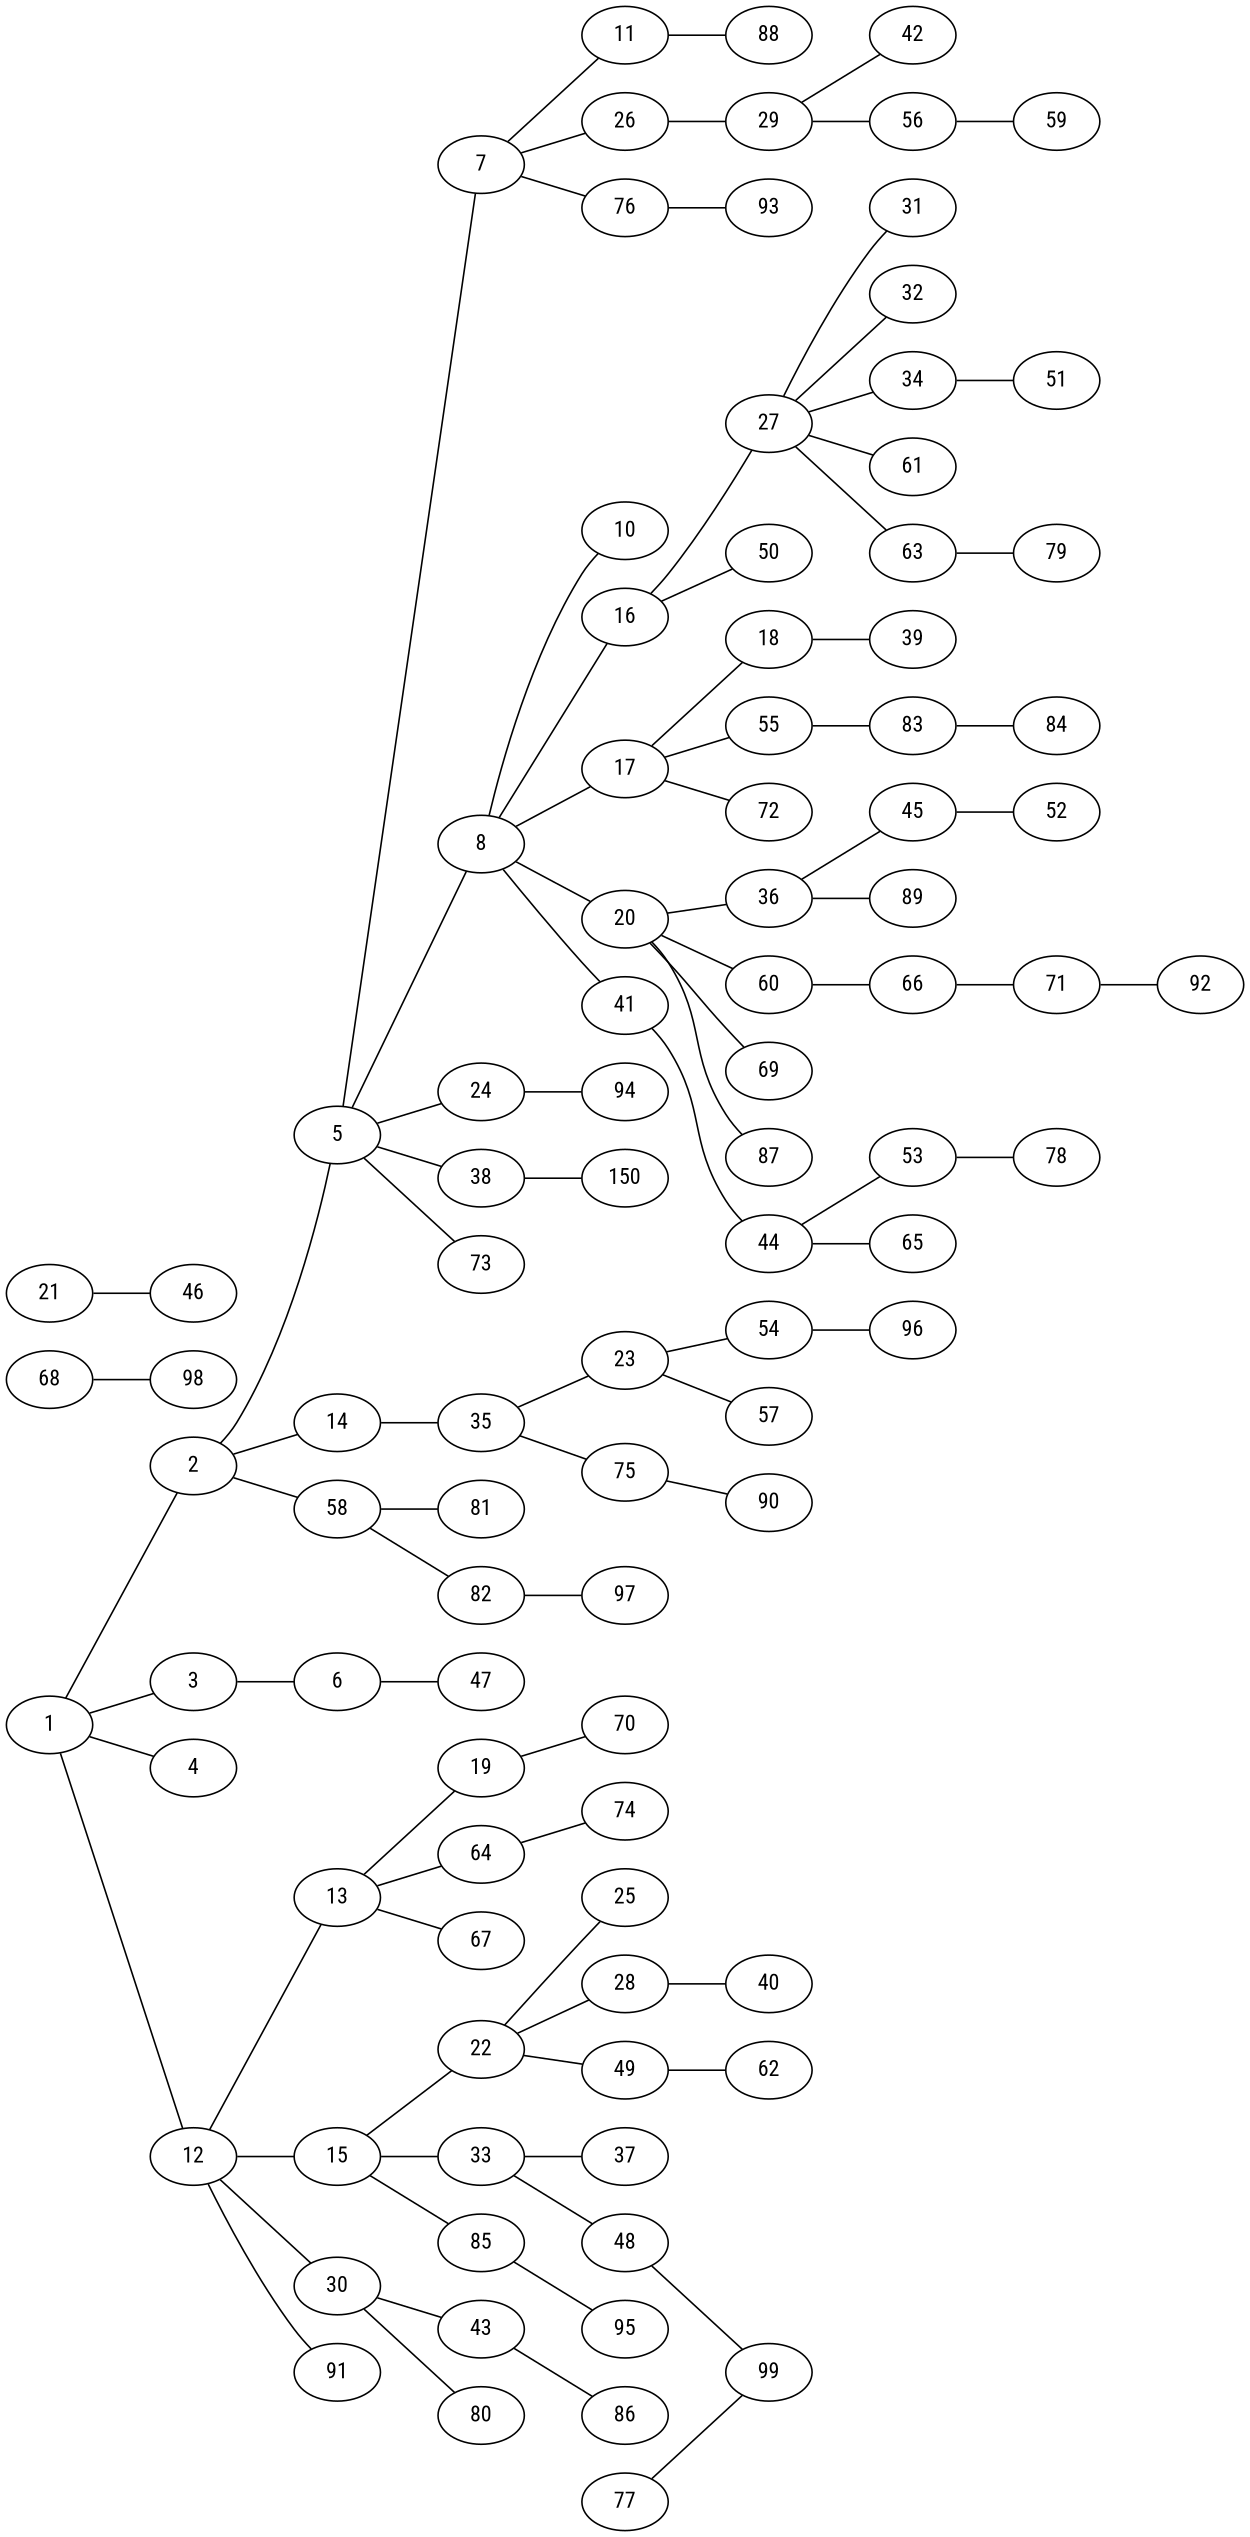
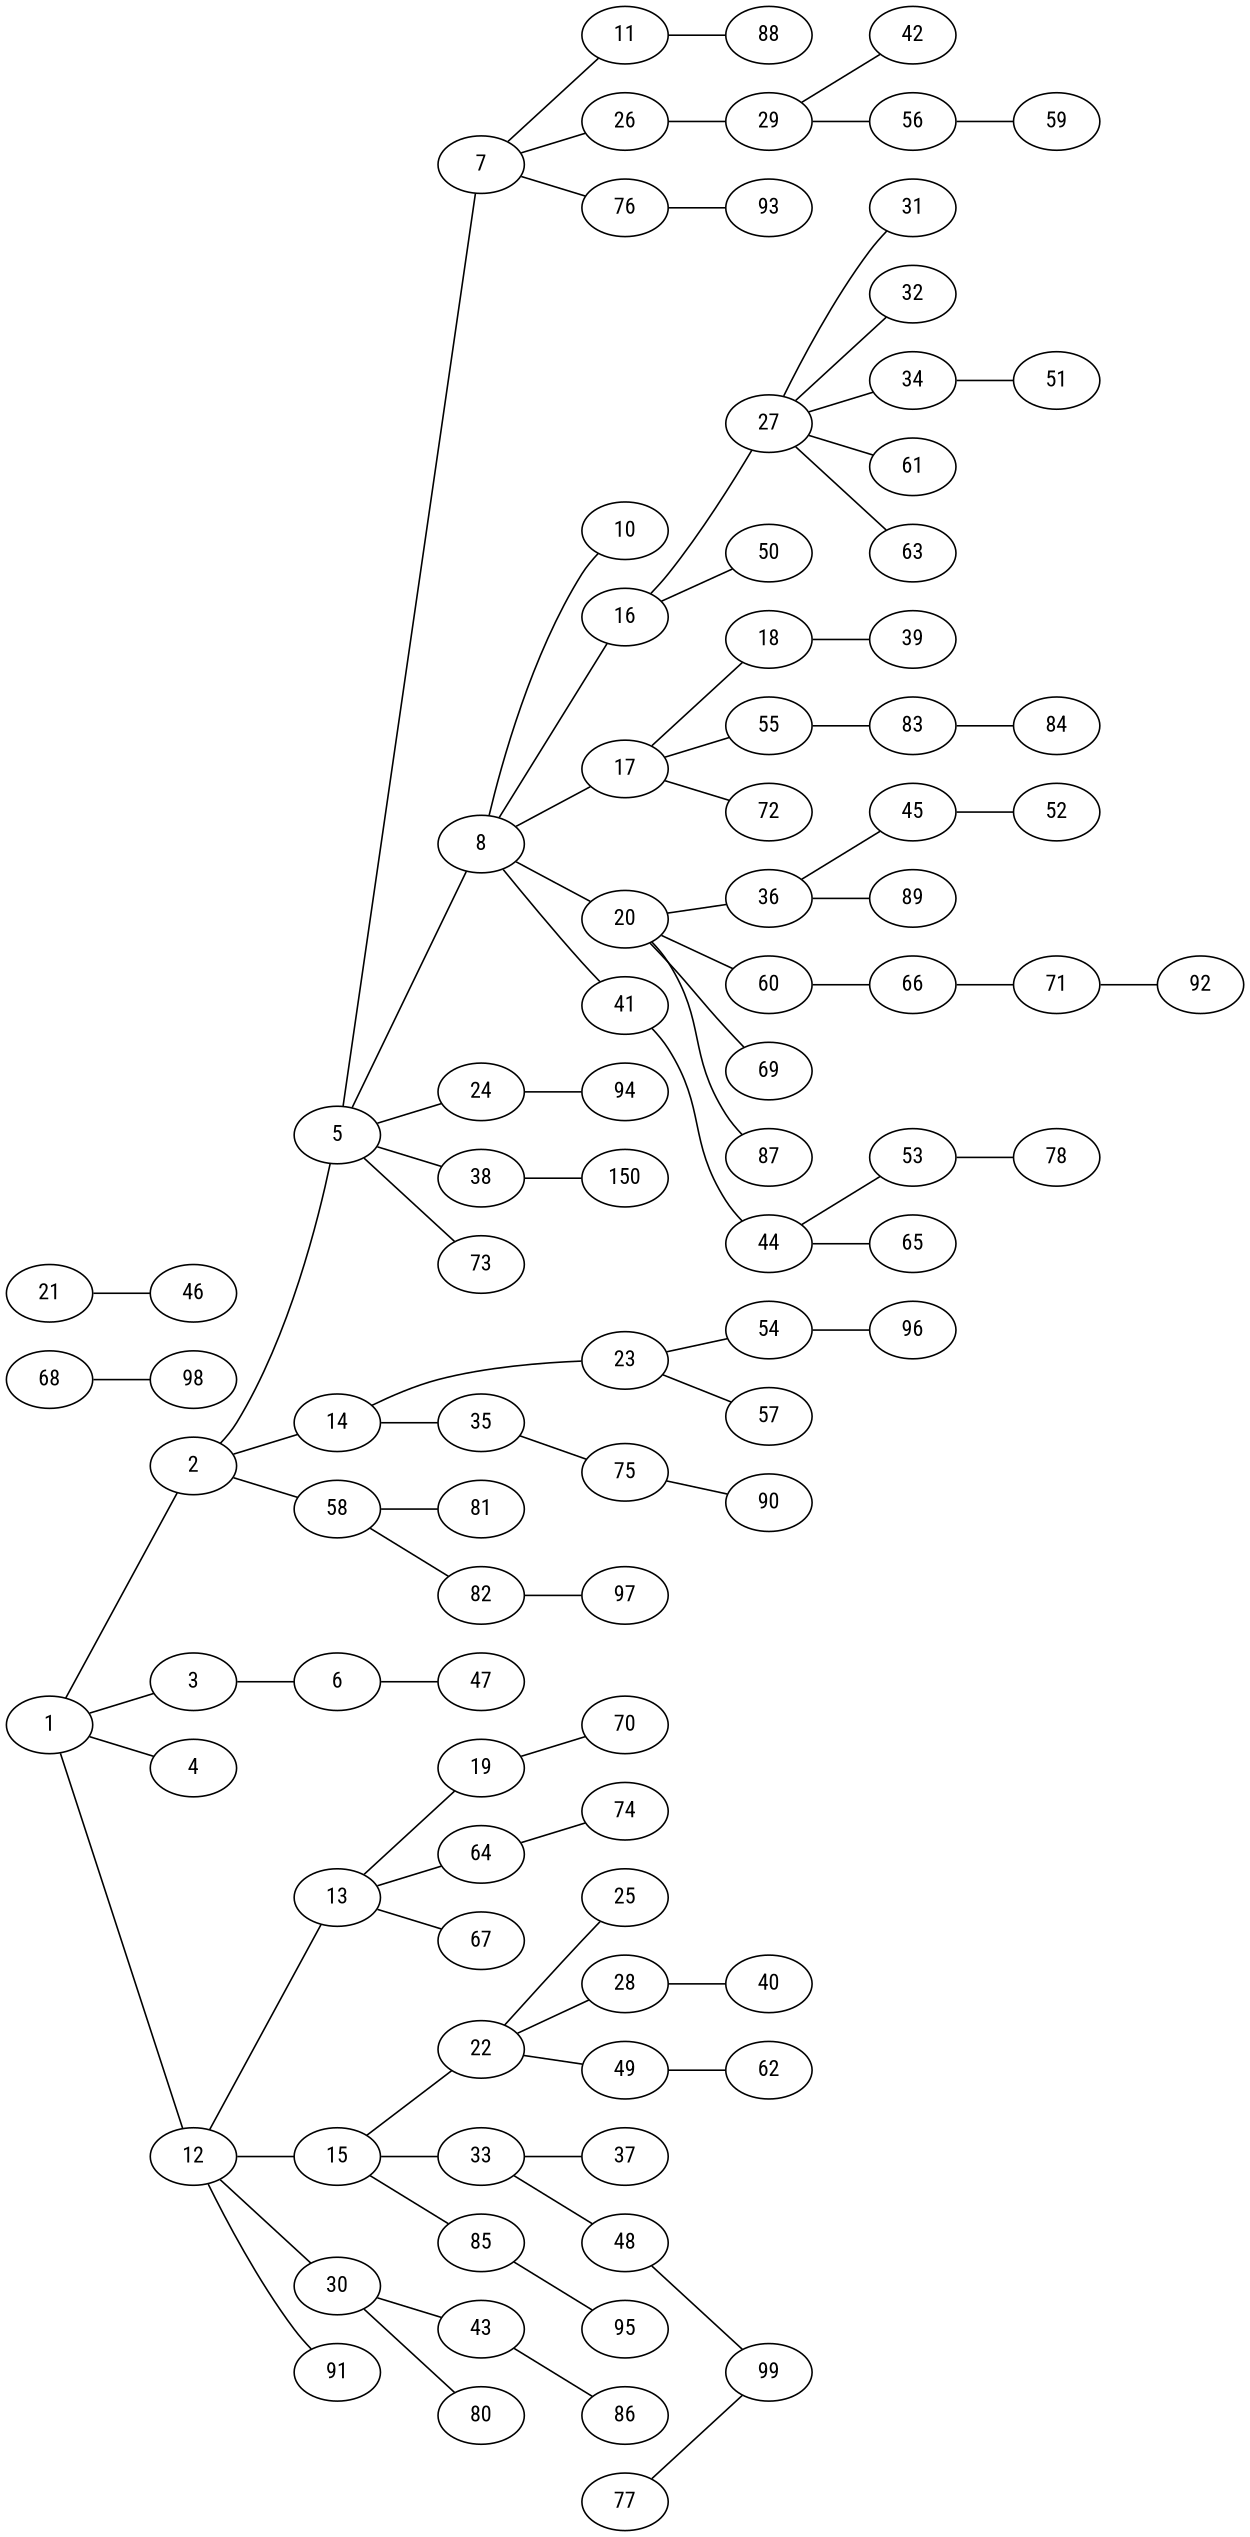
(1057, 553) -> none
(553, 1391) -> (474, 1372)
